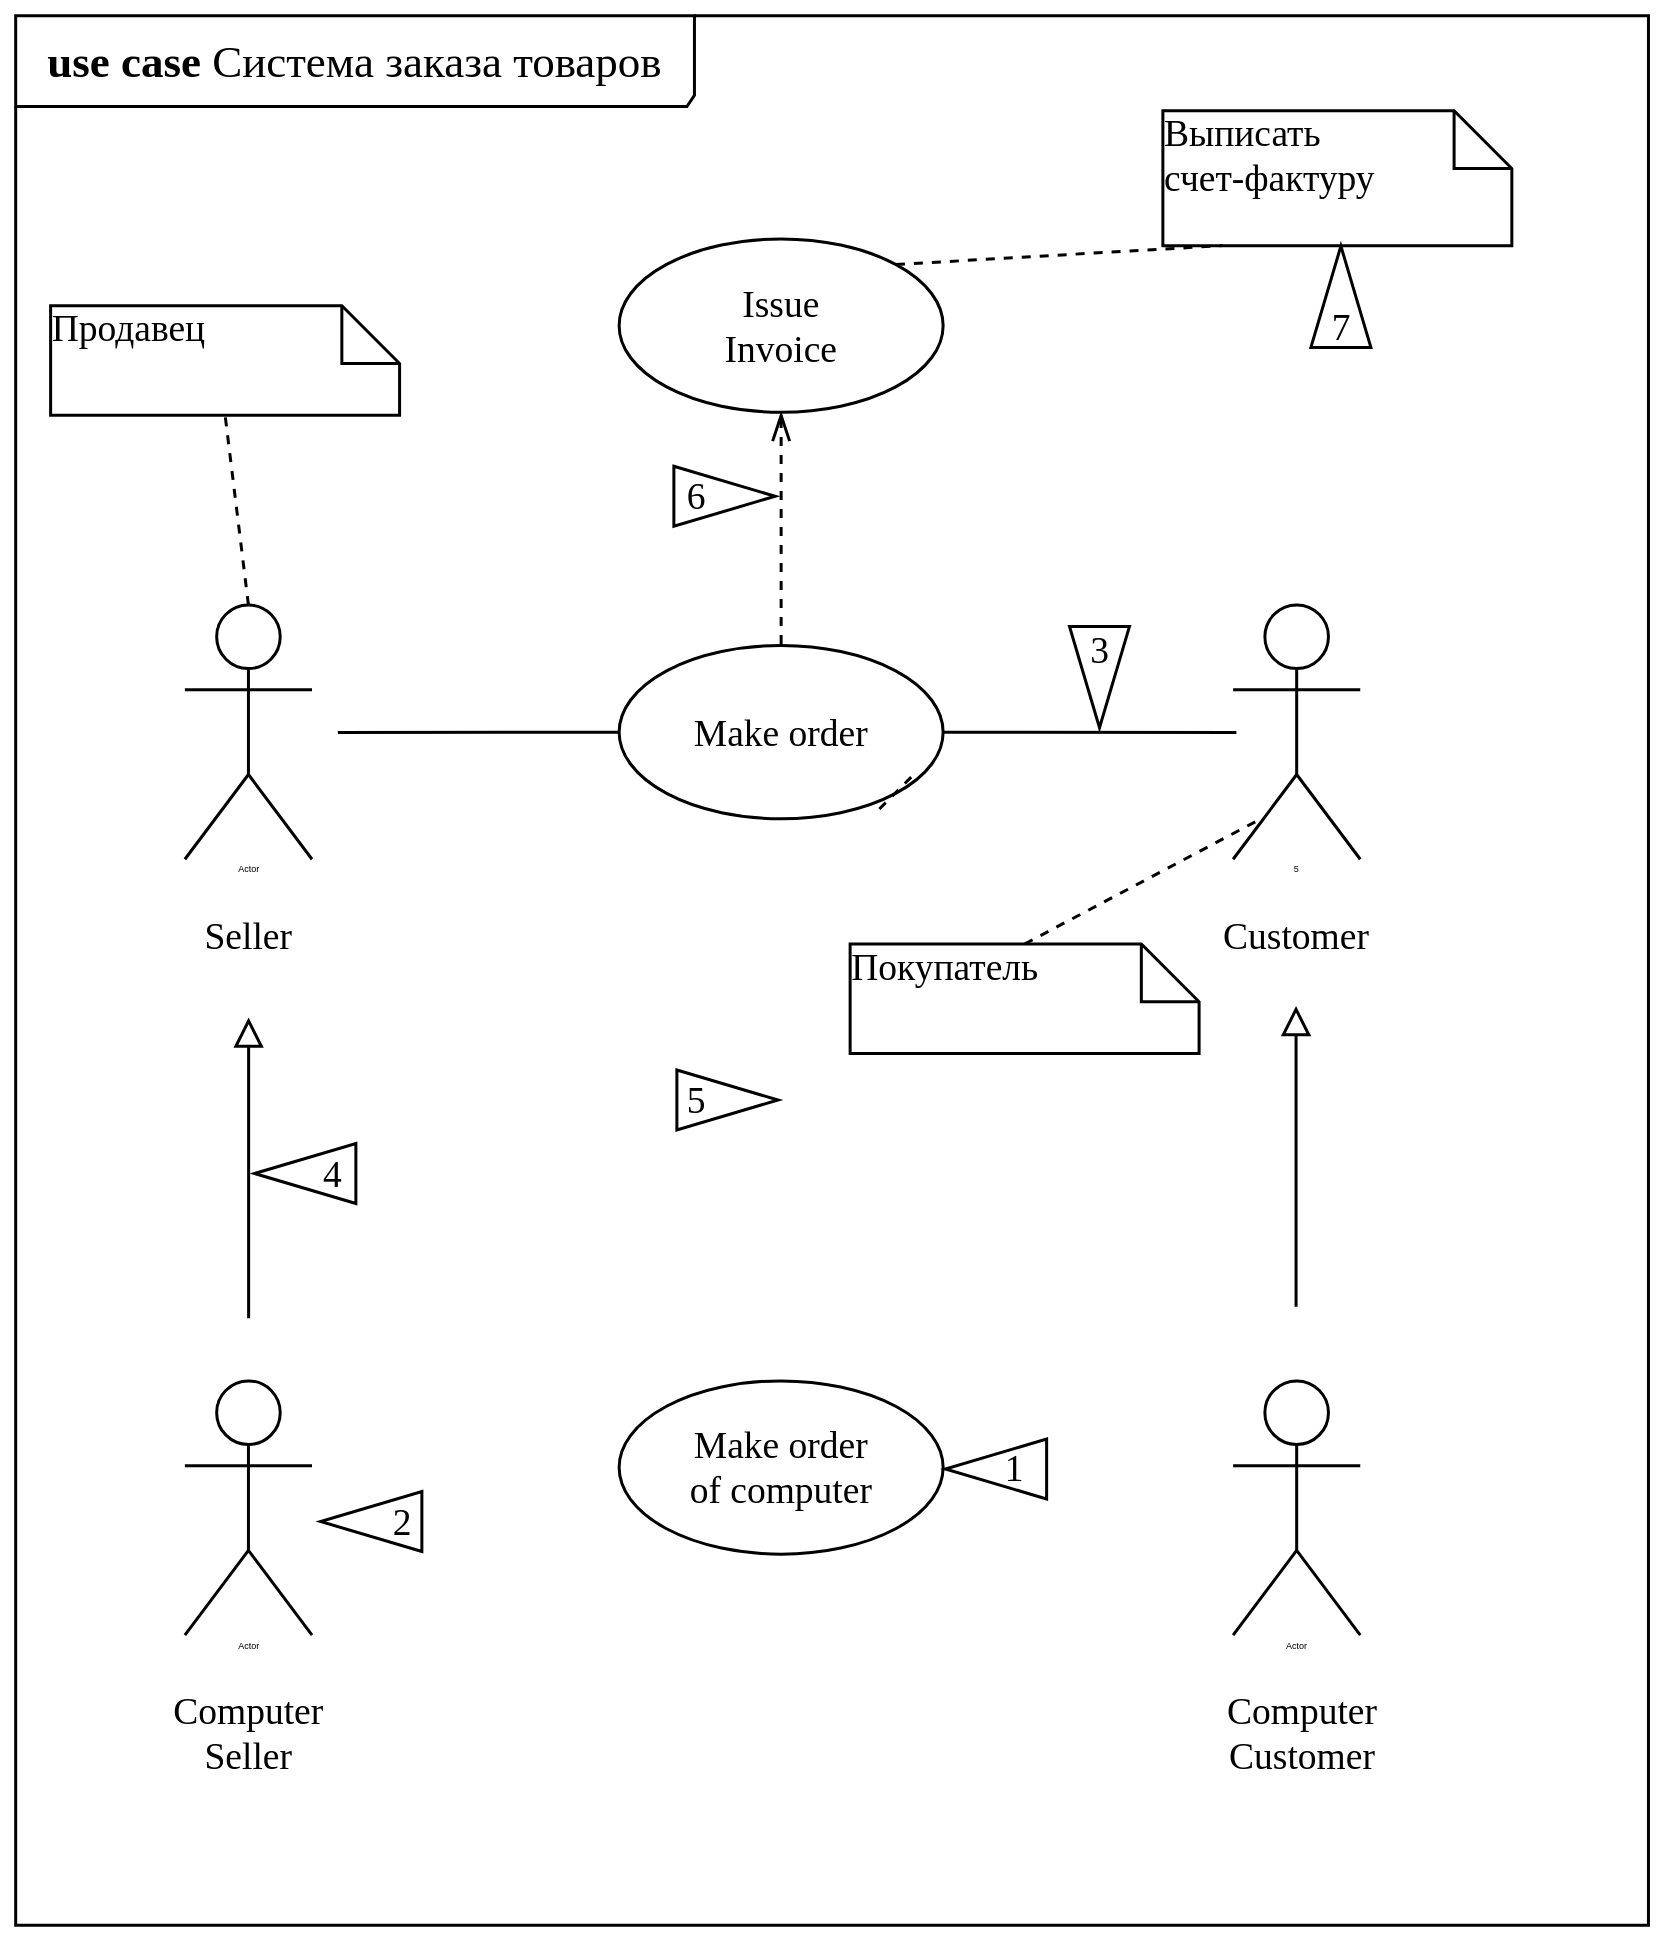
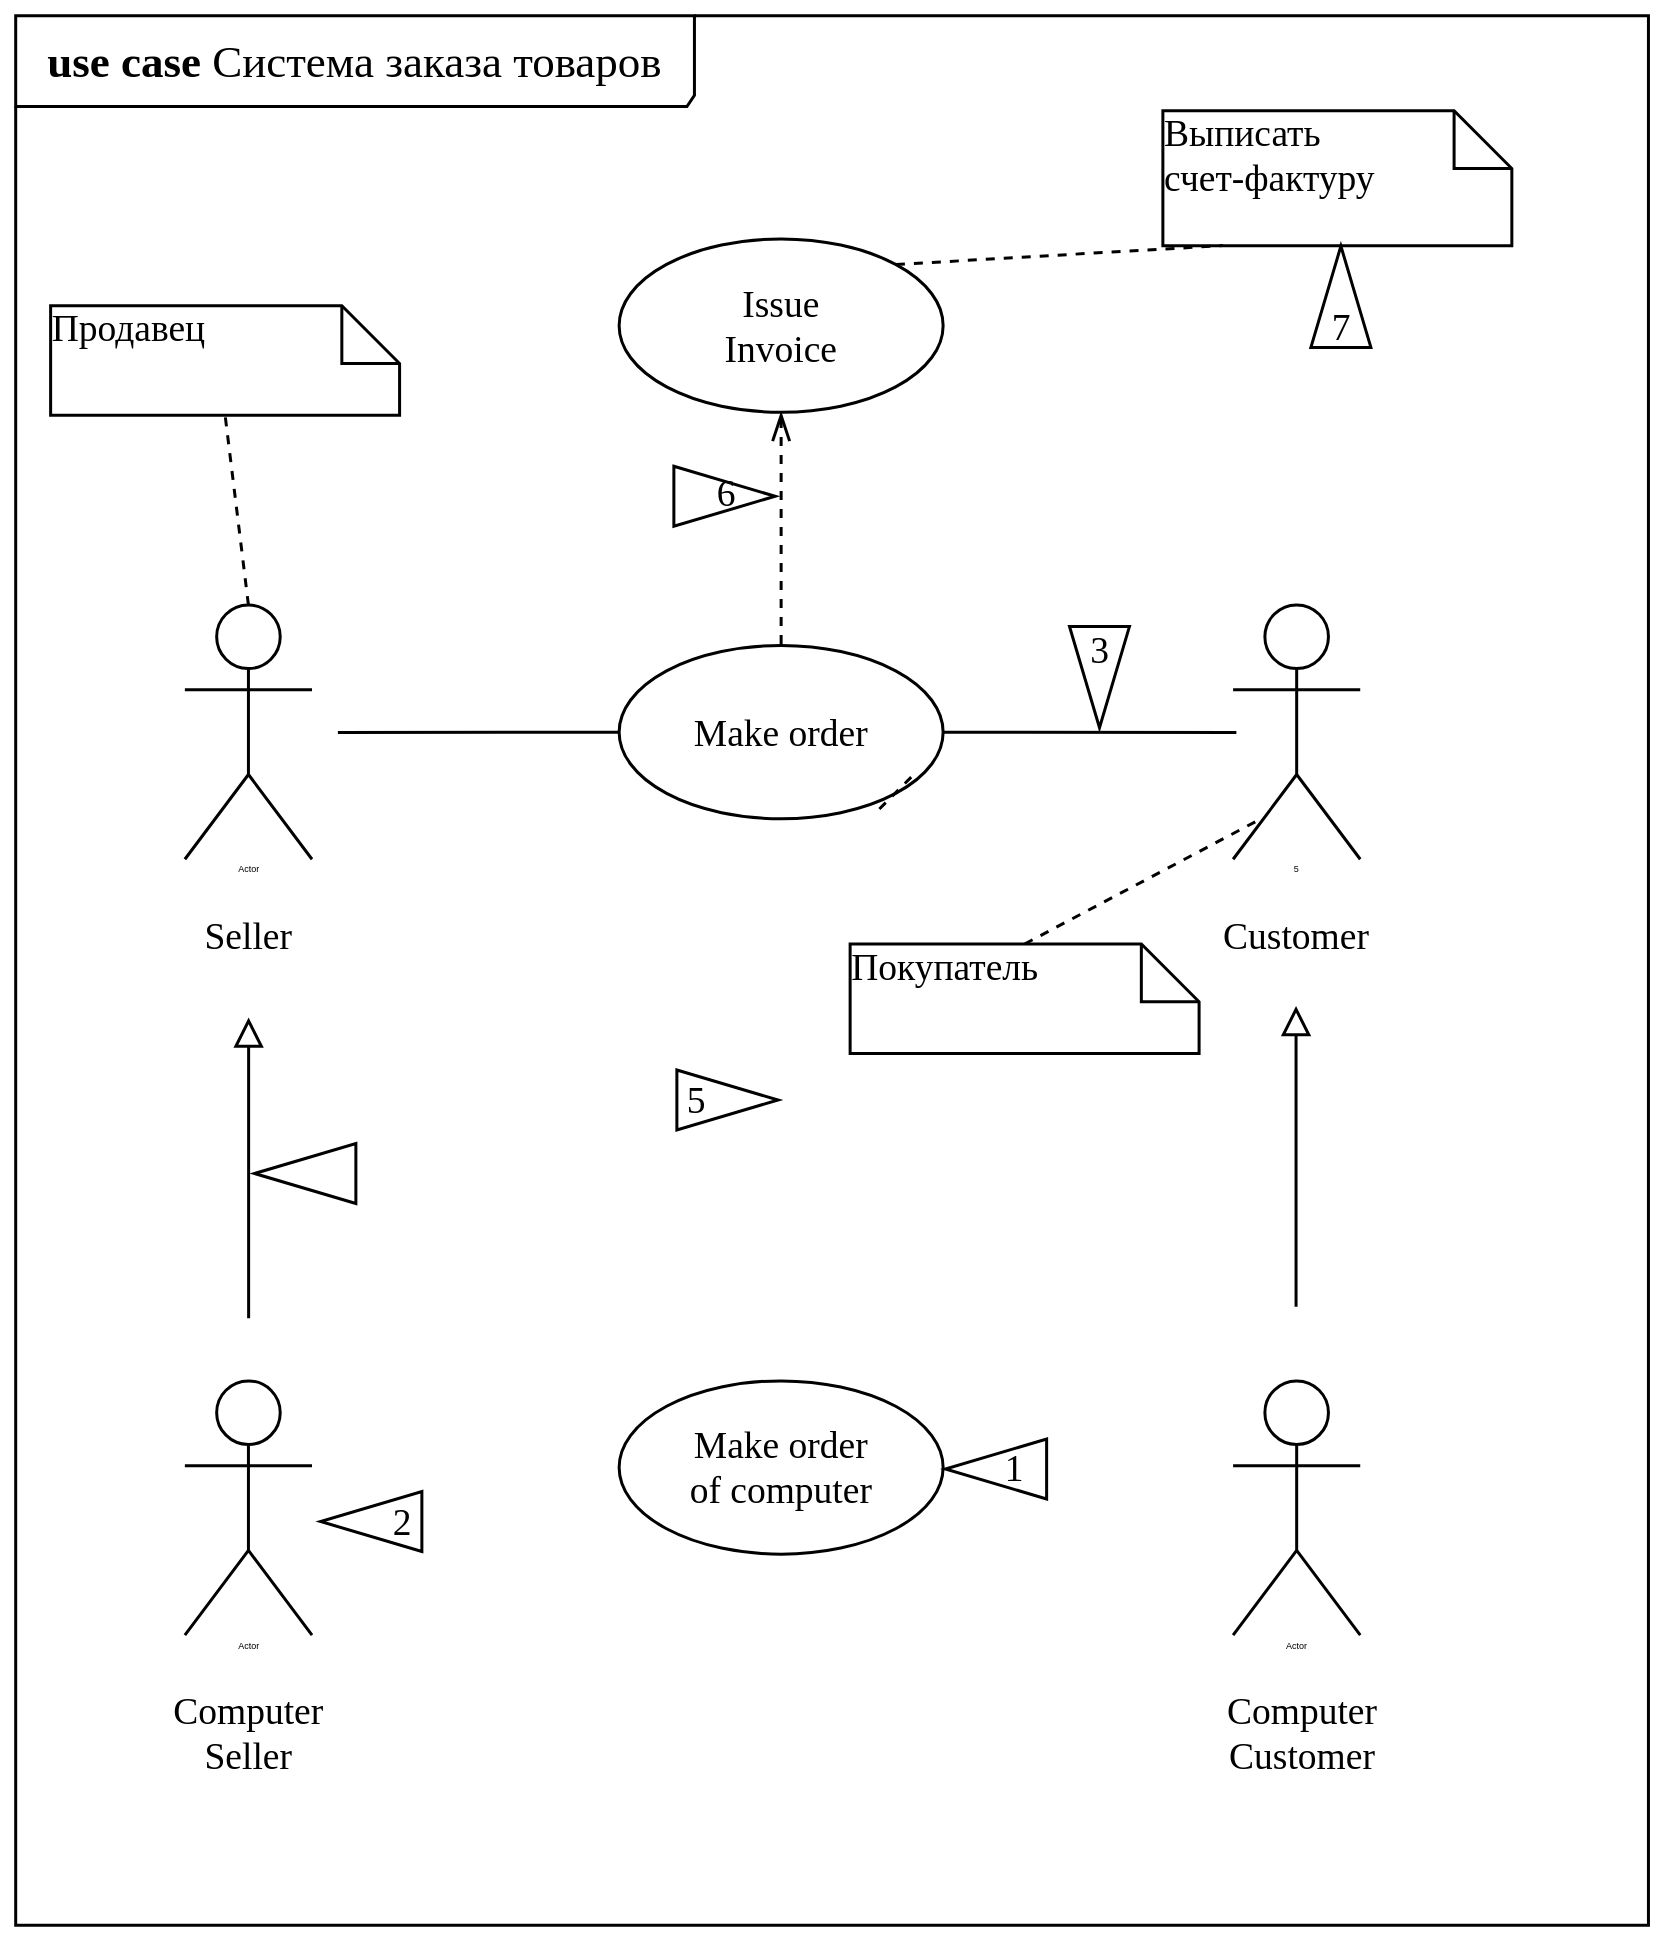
(696, 496) -> (726, 492)
(332, 1173) -> none
